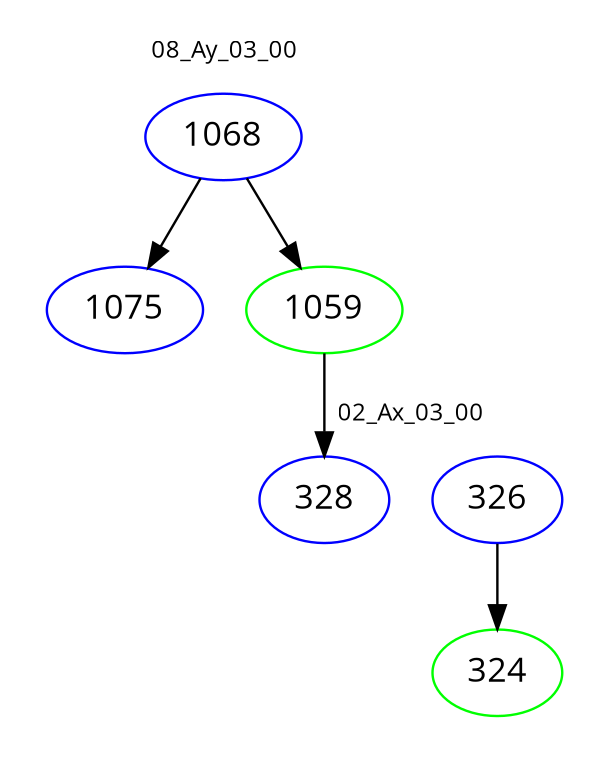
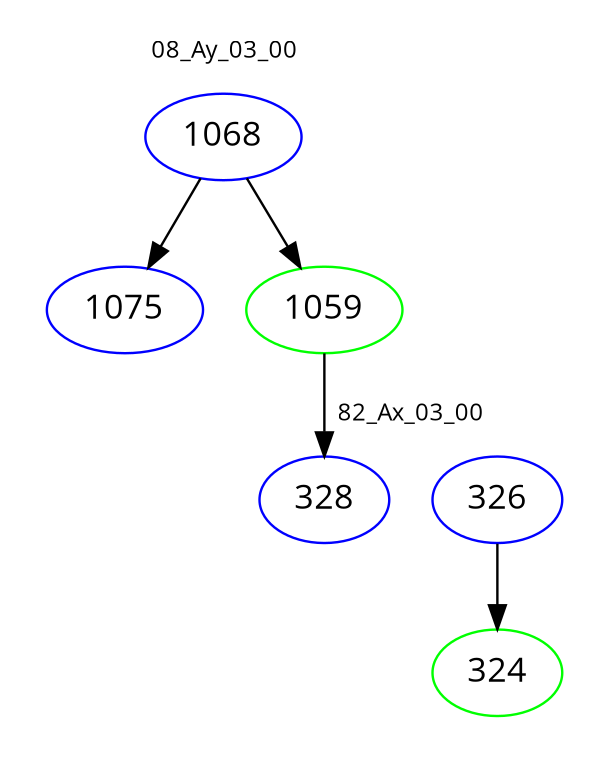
(411, 414) -> (411, 414)
